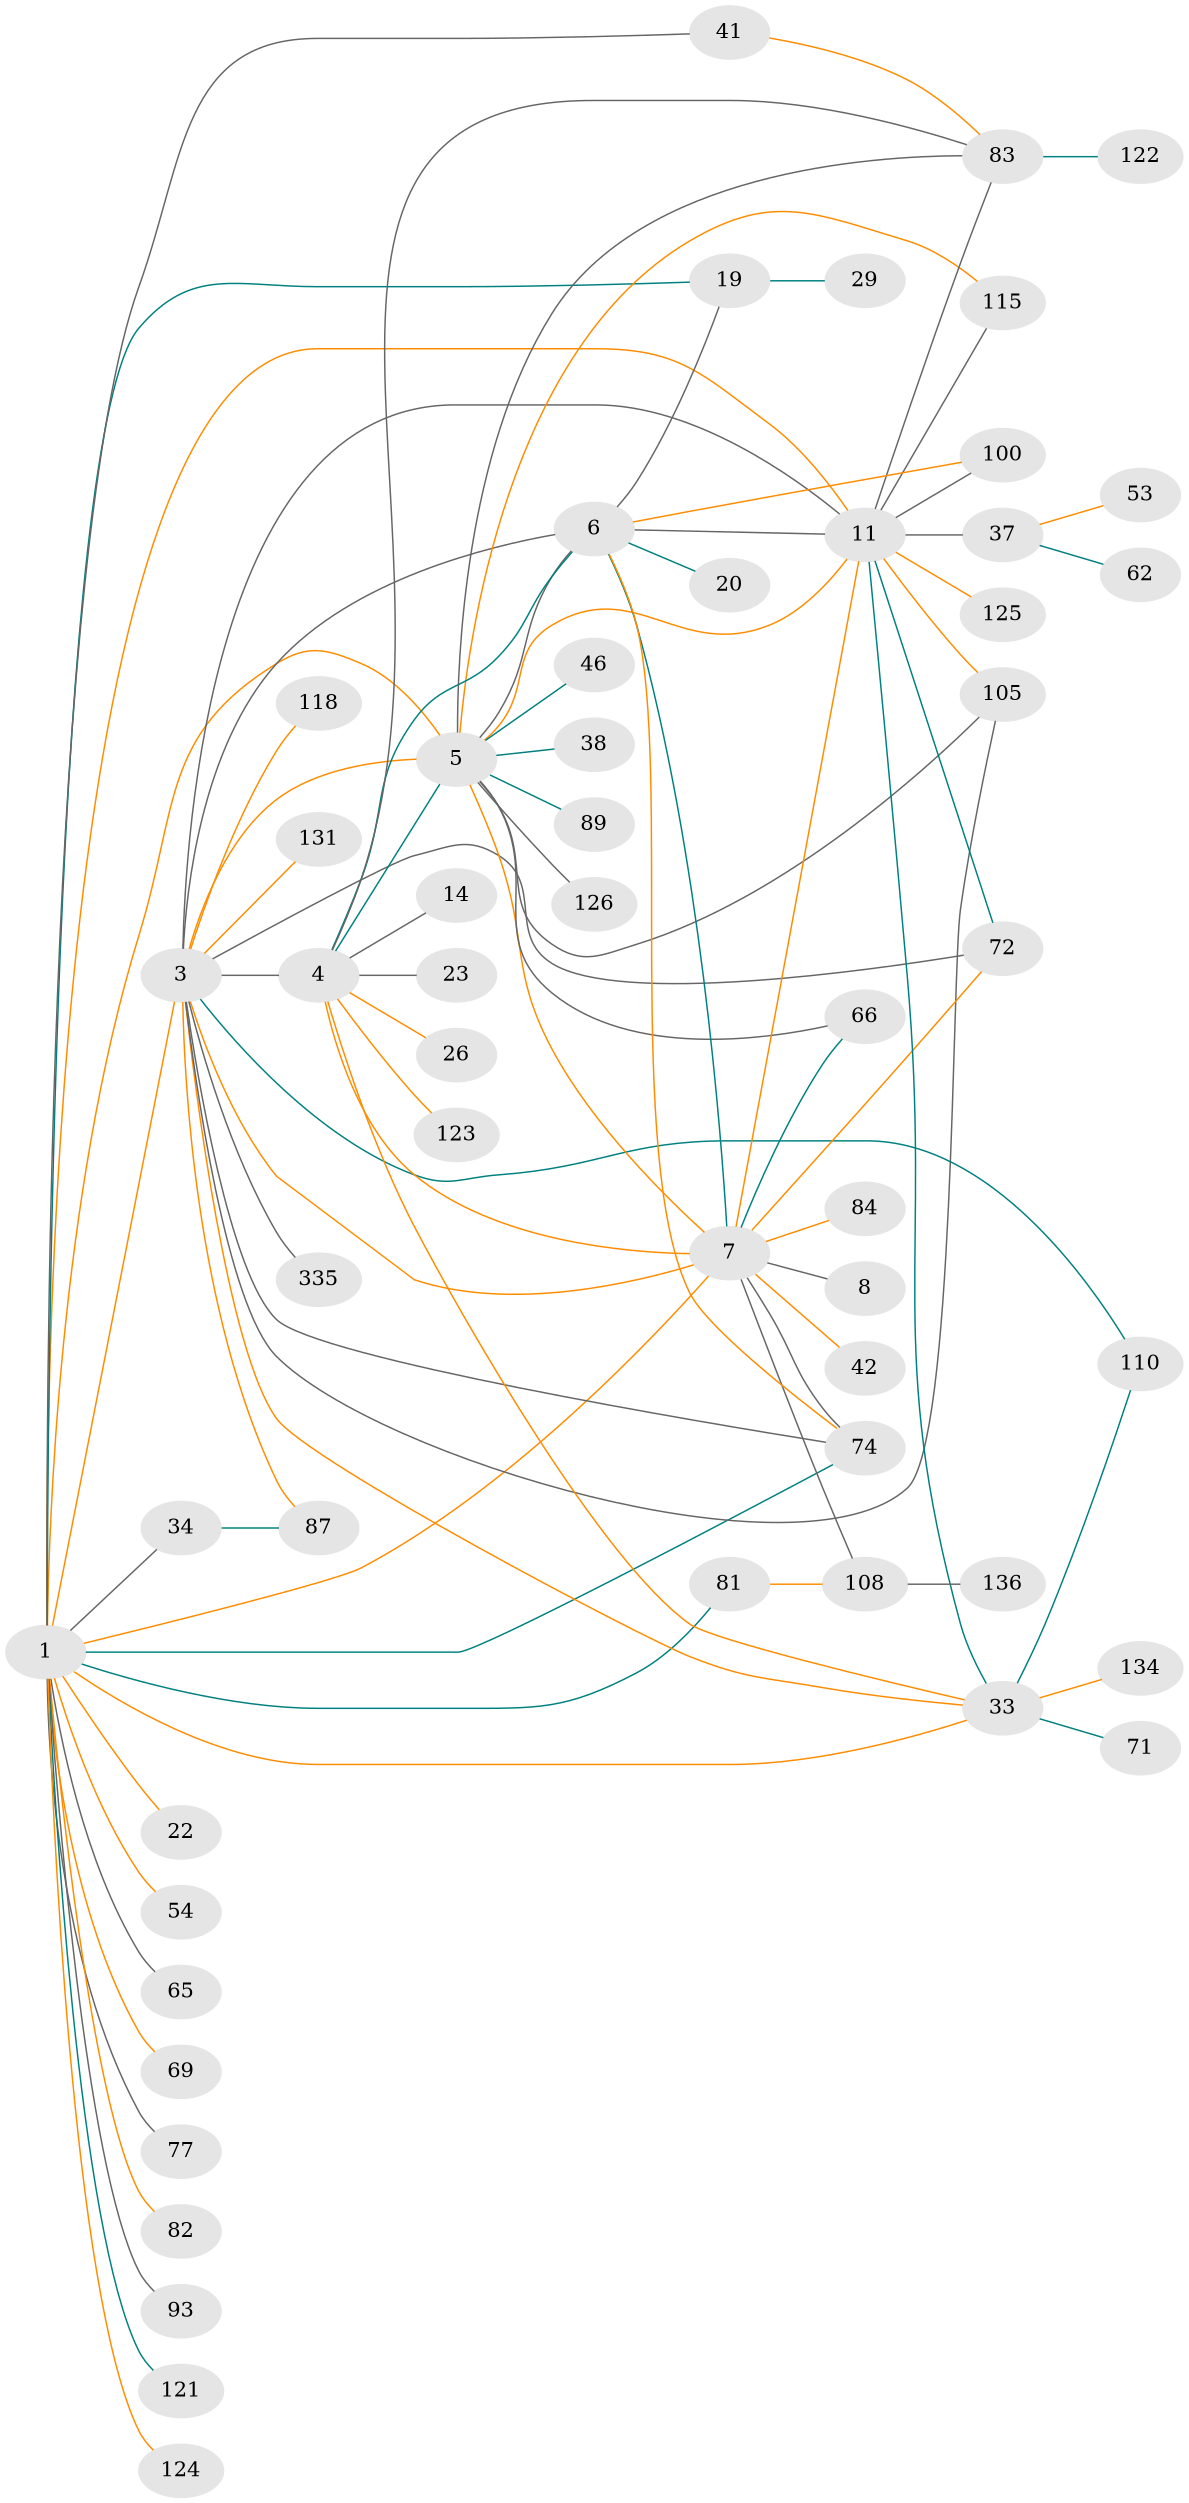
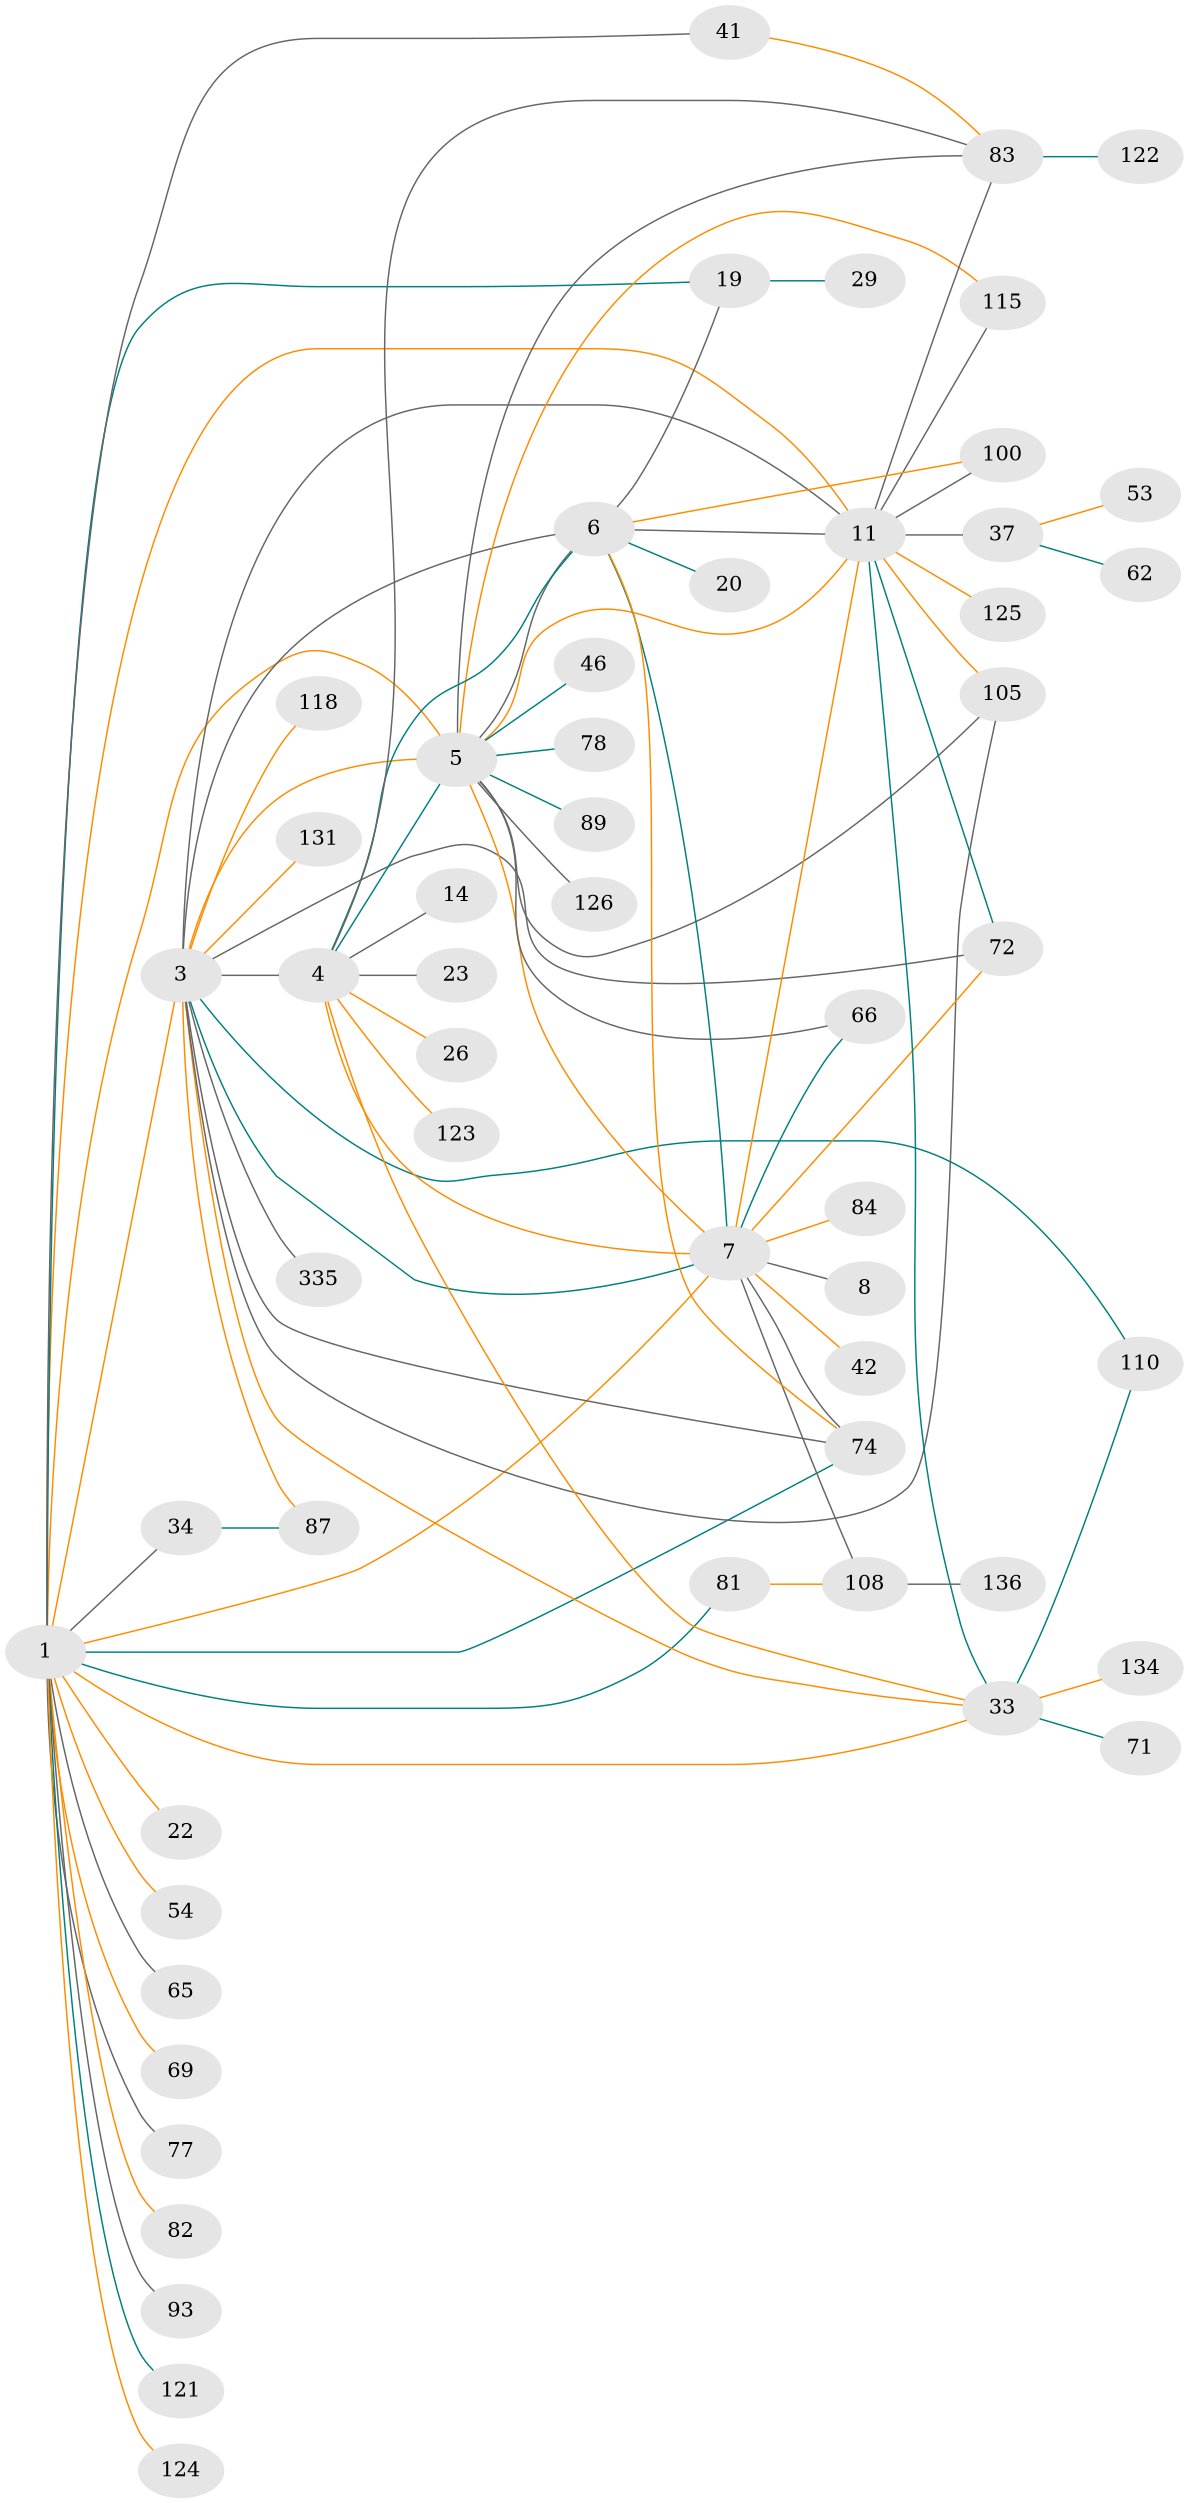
(594, 745) -> (594, 745)
(381, 1254) -> (381, 1254)
